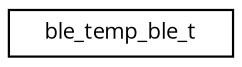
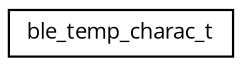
(121, 33) -> (121, 33)
